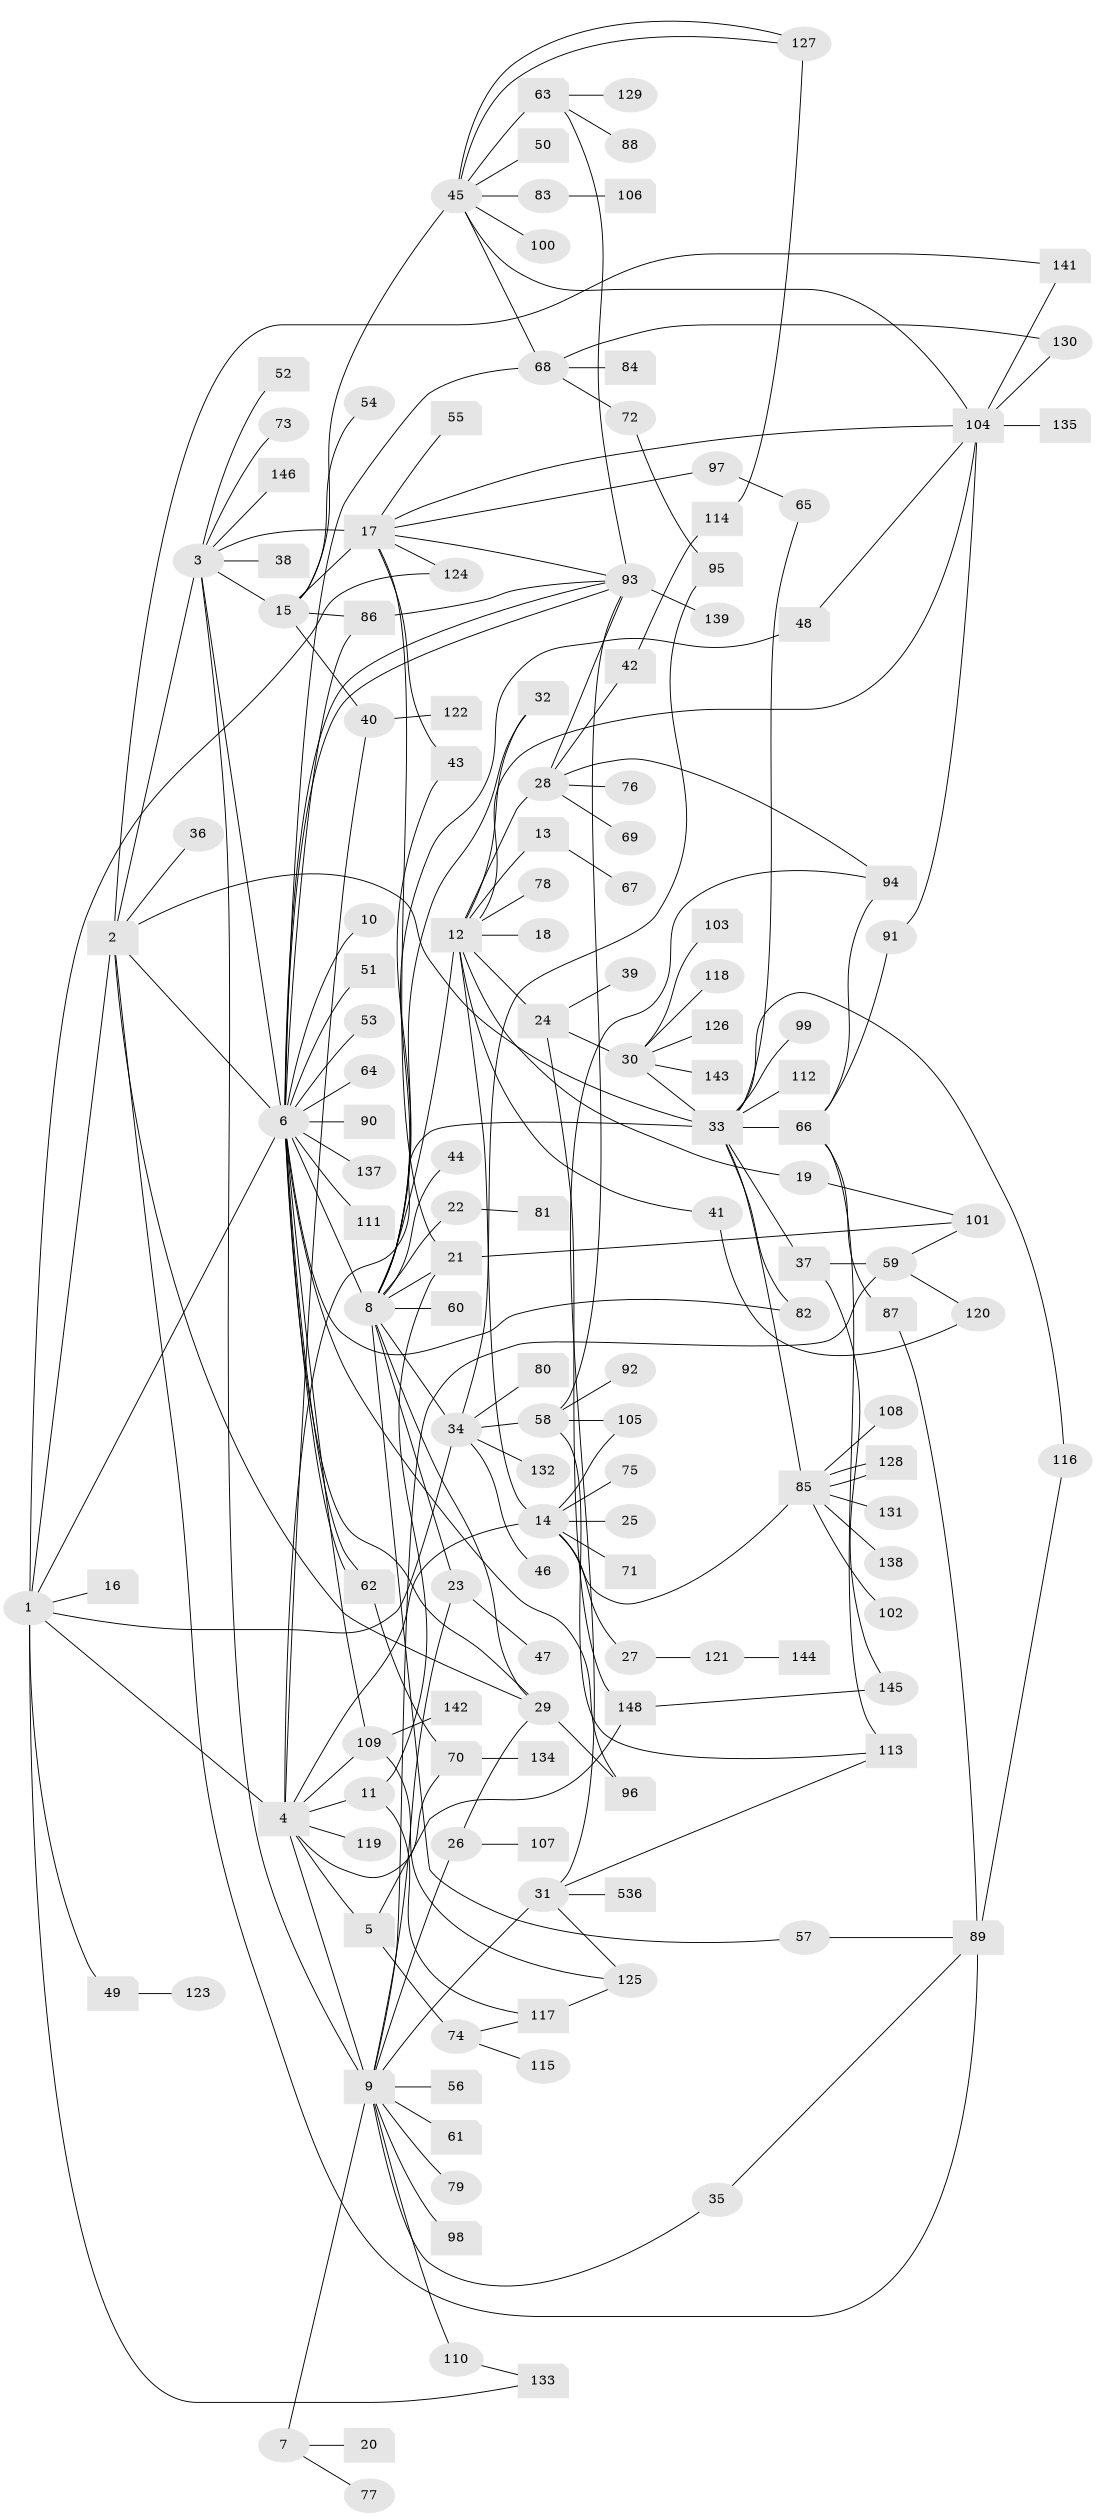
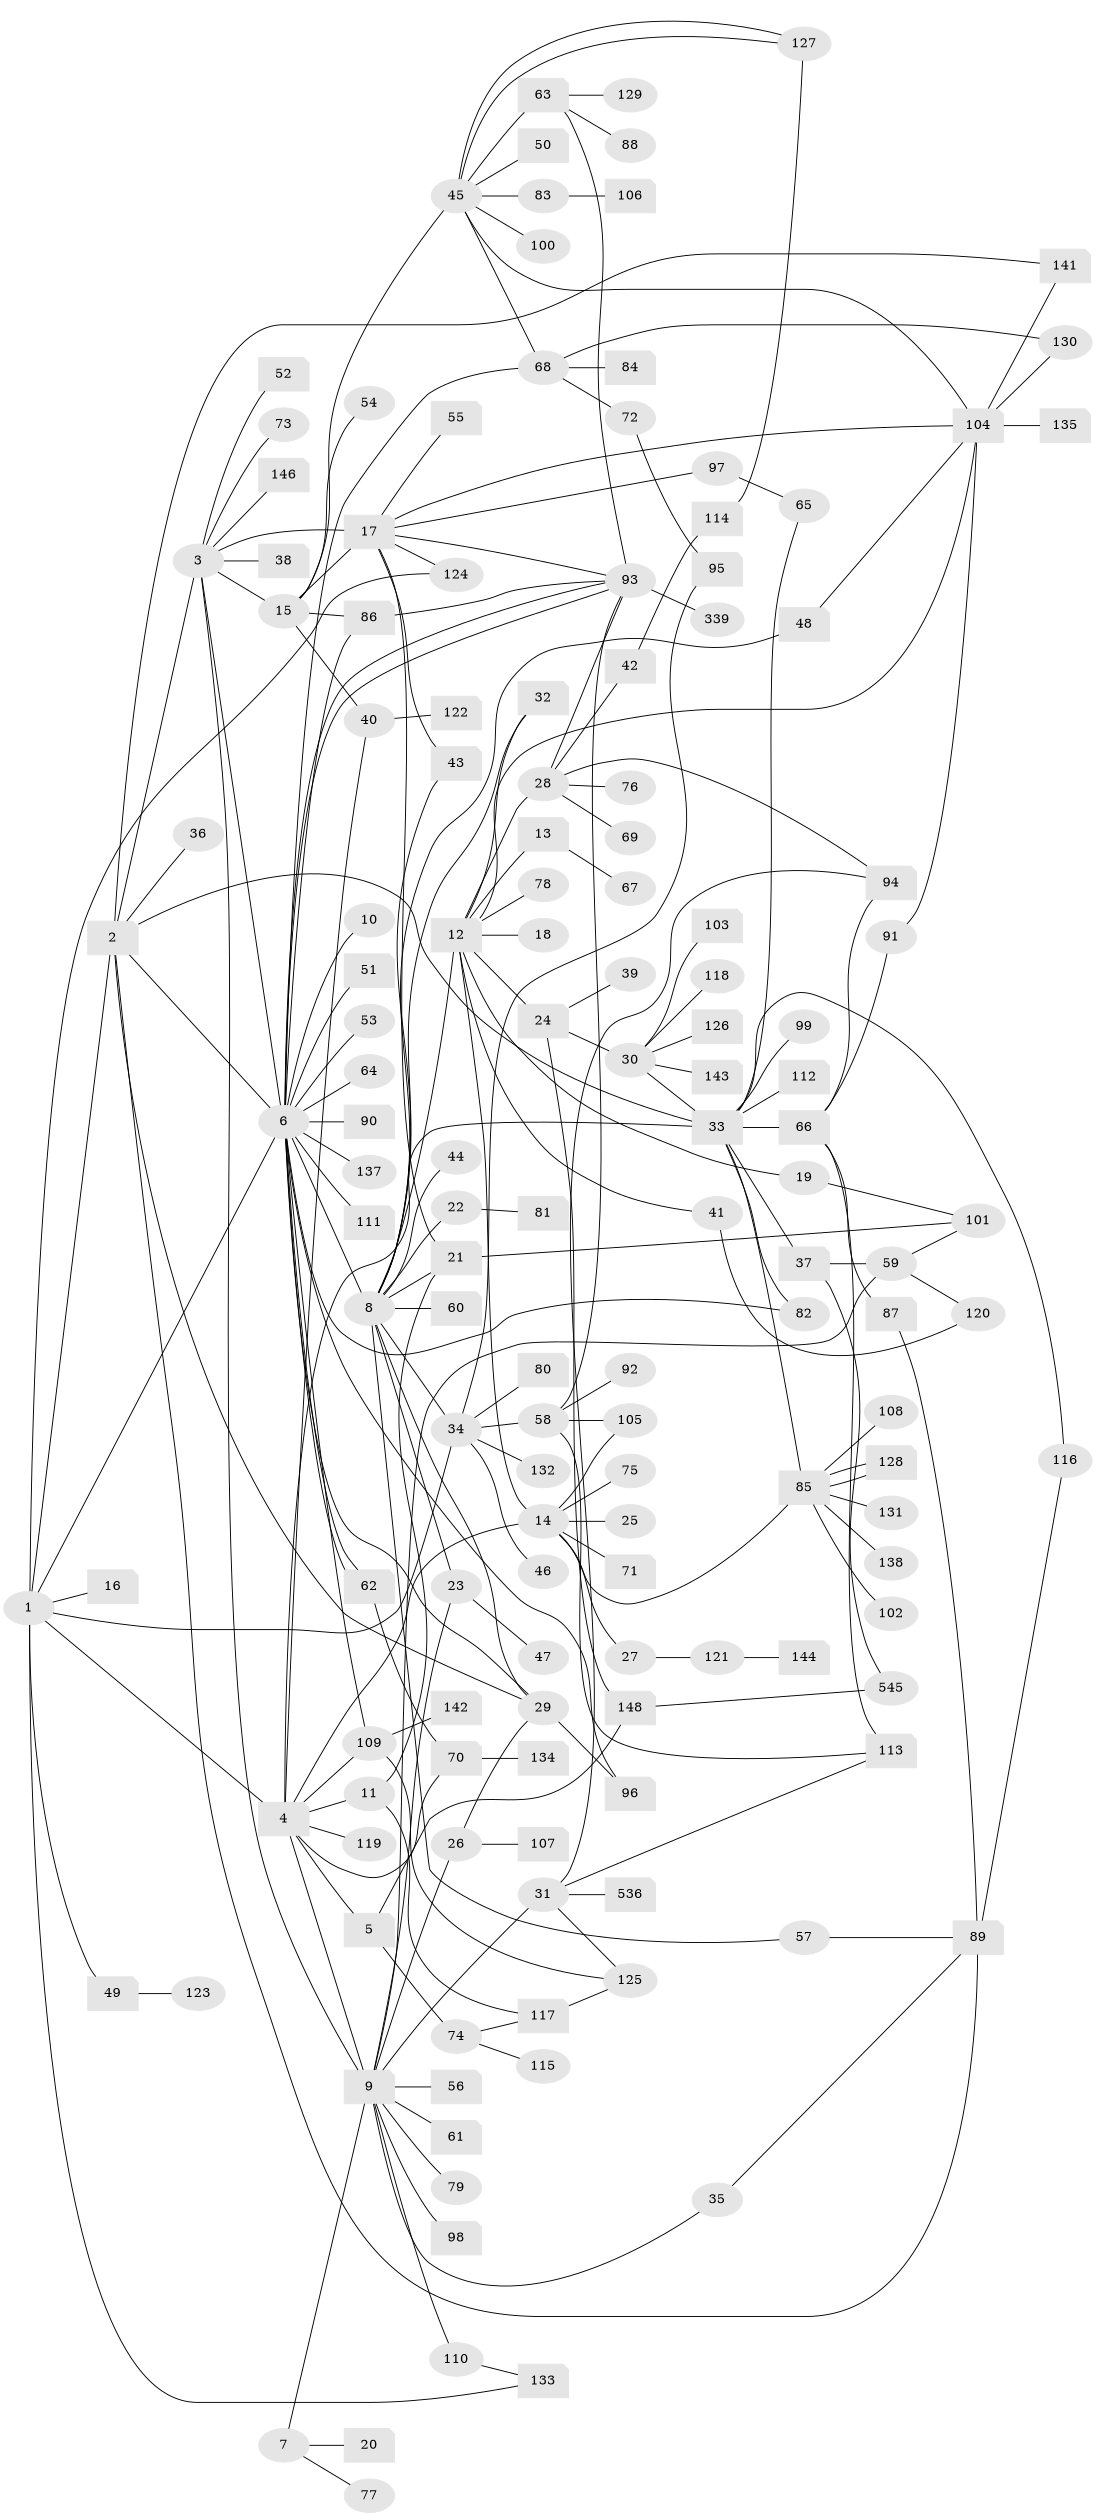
(717, 620) -> (717, 620)
(891, 1688) -> (891, 1688)
